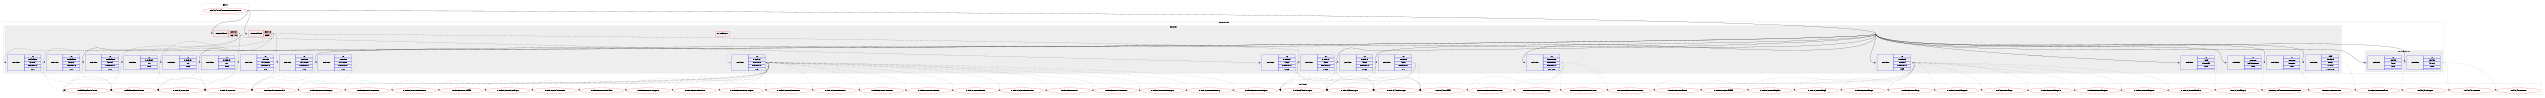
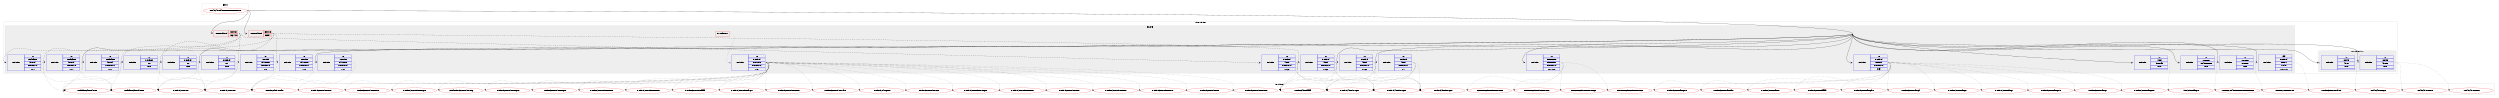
(274, 91) -> (274, 91)
(555, 91) -> (788, 91)
(648, 91) -> (882, 91)
(1069, 91) -> (321, 91)
(1209, 91) -> (461, 91)
(1349, 91) -> (1396, 91)
(1443, 91) -> (1303, 91)
(1536, 91) -> (1583, 91)
(1677, 91) -> (1770, 91)
(2004, 91) -> (2097, 91)
(2144, 91) -> none
